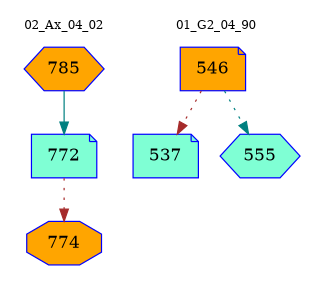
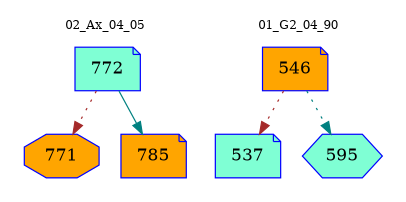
(64, 26) -> (105, 26)
(64, 69) -> (154, 156)
(64, 107) -> (128, 107)
(260, 156) -> (342, 156)
(64, 243) -> (62, 156)
